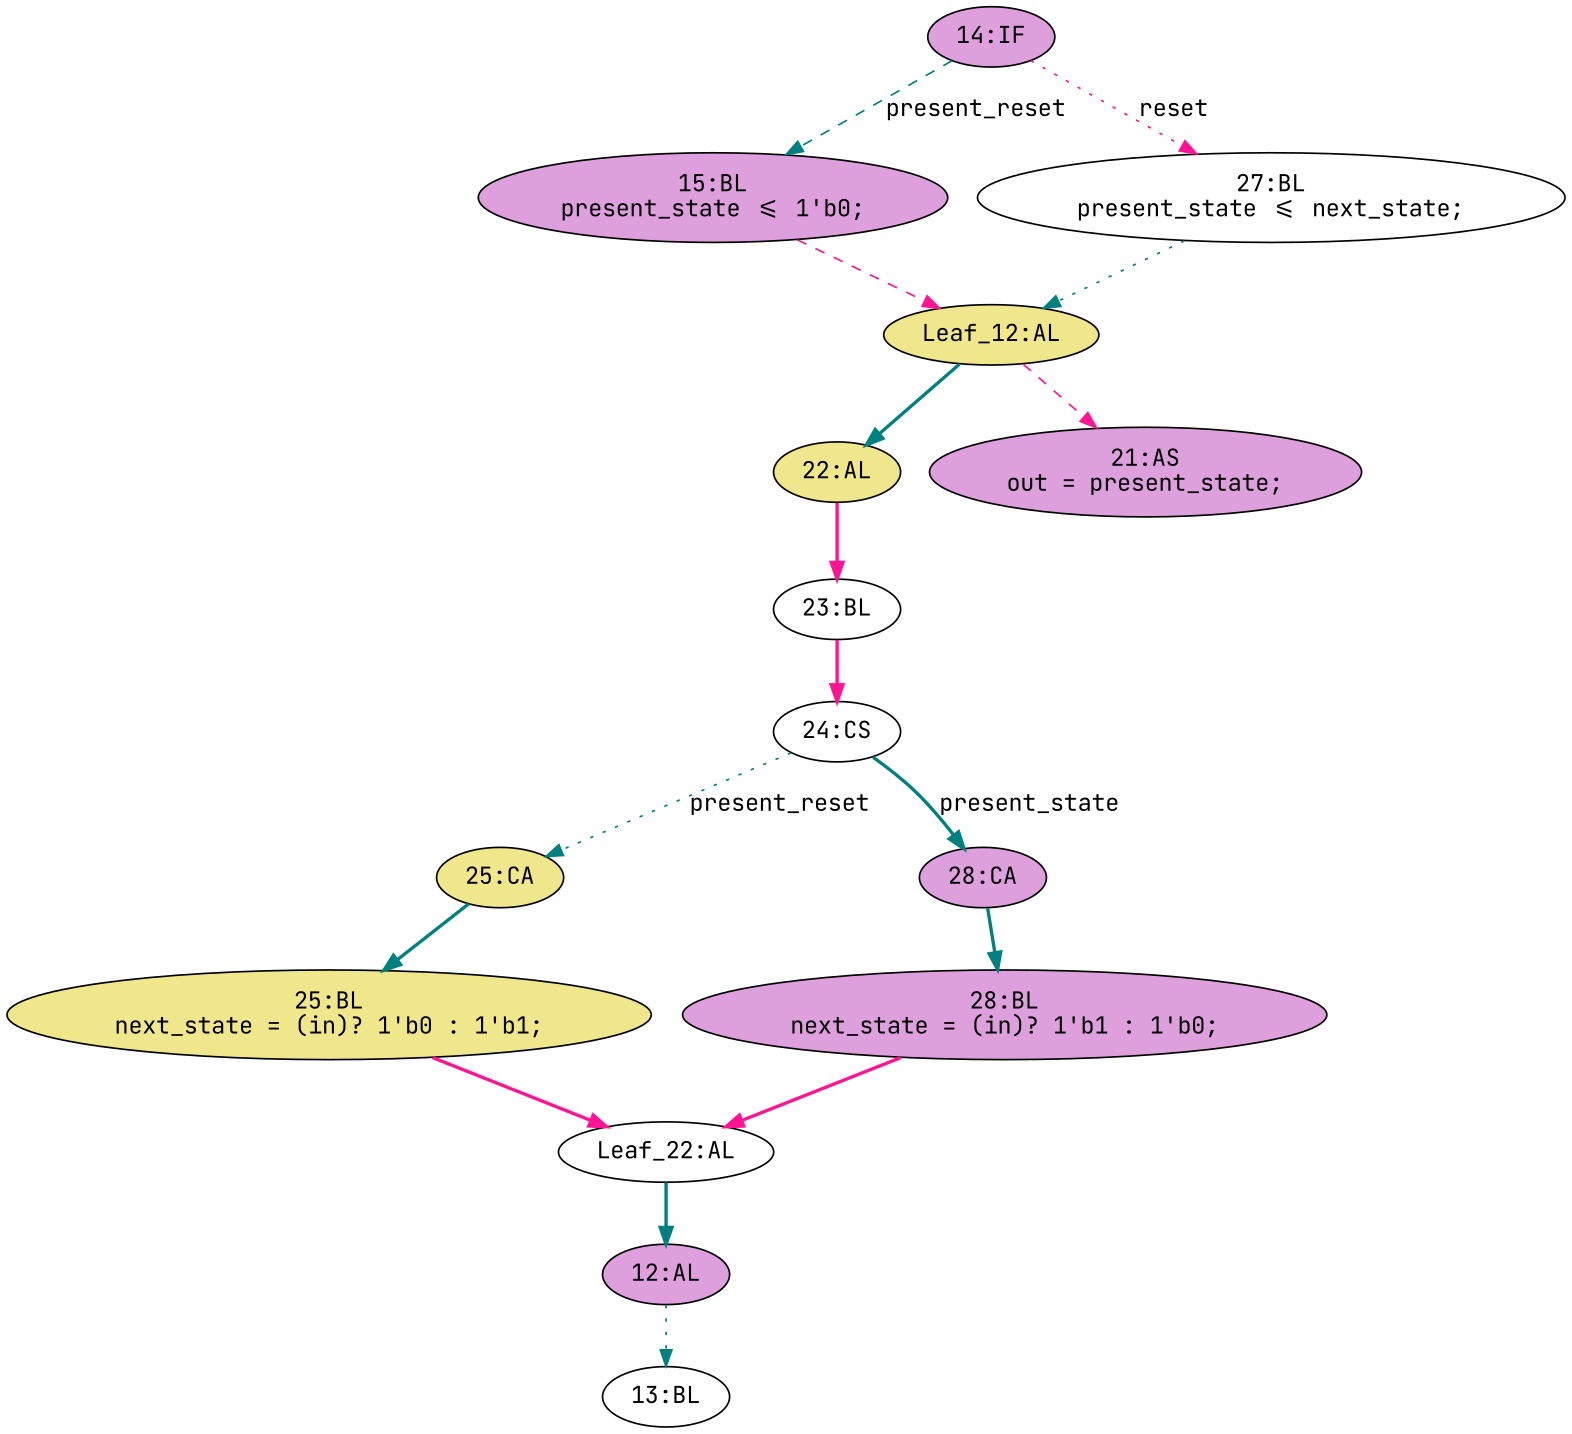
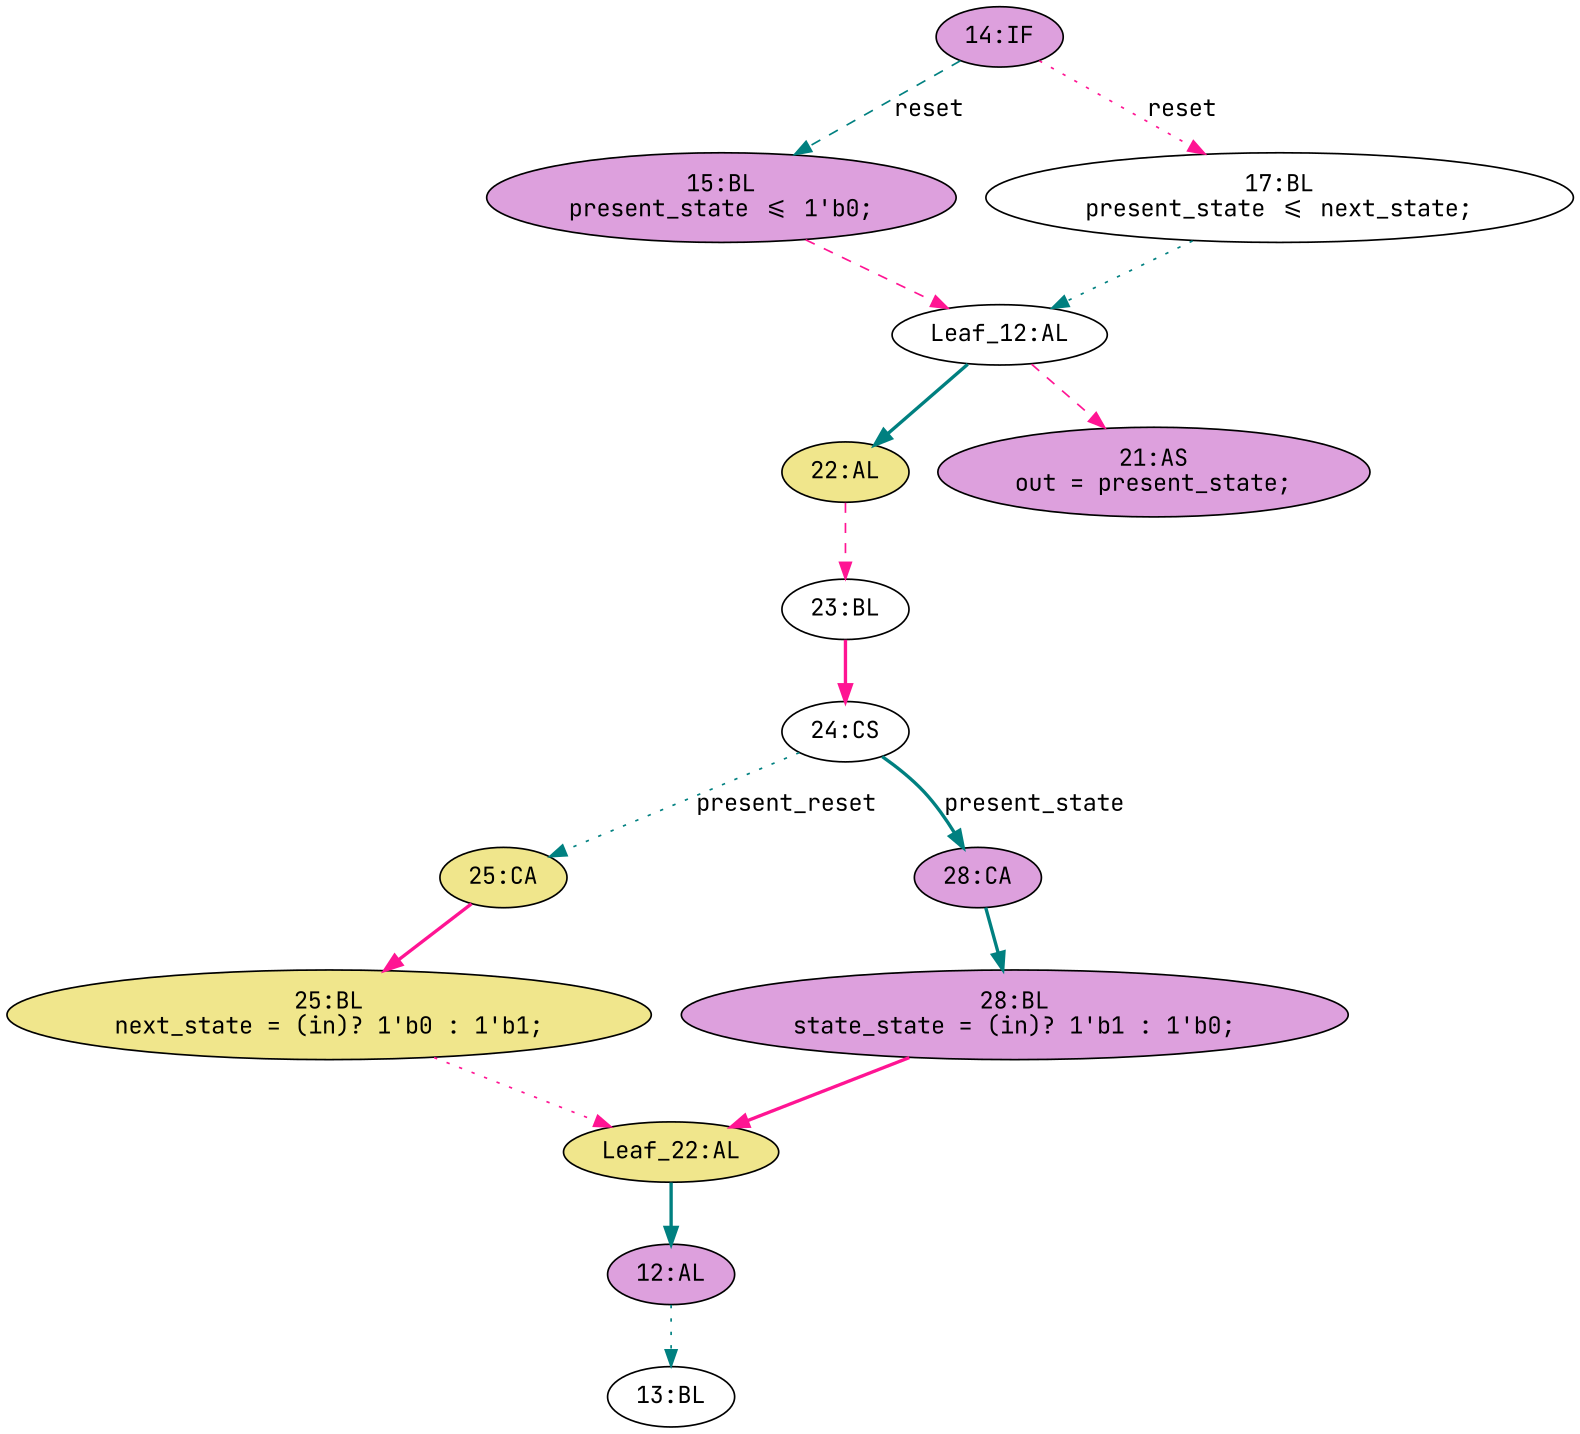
(976, 110) -> (929, 110)
(1271, 198) -> (1280, 198)
(991, 335) -> (1000, 335)
(837, 532) -> (845, 532)
(433, 932) -> (435, 932)
(1005, 1015) -> (1015, 1015)
(512, 1089) -> (515, 1089)
(666, 1152) -> (671, 1152)
